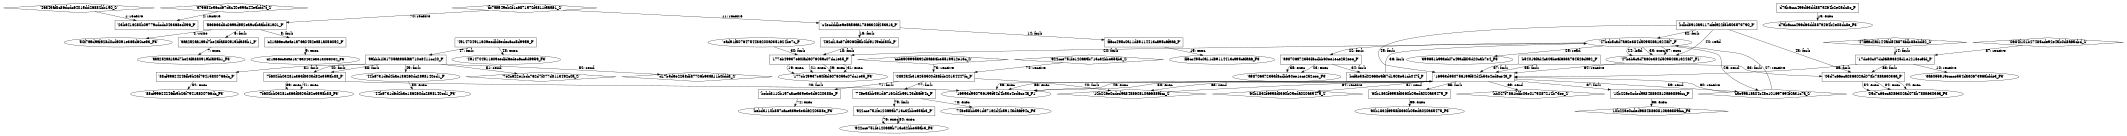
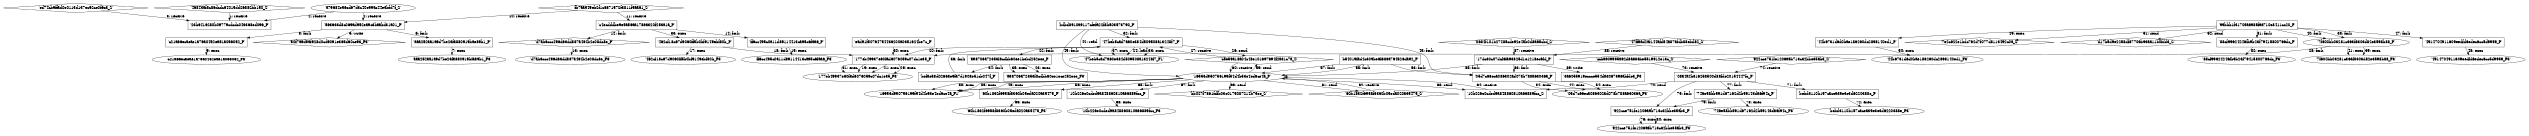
none -> (76, 8)
(234, 8) -> (363, 8)
(1818, 8) -> (574, 42)
none -> (363, 15)
(420, 17) -> (519, 17)
(200, 34) -> (356, 34)
none -> (605, 34)
(867, 34) -> (678, 34)
(118, 42) -> (329, 42)
(218, 42) -> (452, 42)
(761, 42) -> (893, 42)
(1638, 42) -> (1141, 42)
(452, 51) -> (2359, 32)
(798, 51) -> (901, 51)
(1902, 51) -> (1614, 51)
none -> (683, 60)
(1321, 60) -> (1010, 60)
(1460, 60) -> none
(413, 68) -> (2017, 34)
(1571, 68) -> (1332, 83)
(1946, 68) -> (1574, 68)
(305, 77) -> (2356, 42)
(406, 77) -> (1857, 42)
(1287, 77) -> (1046, 77)
(1473, 77) -> (1232, 77)
(1965, 77) -> (1603, 77)
(1092, 85) -> (1658, 85)
(651, 86) -> (1634, 54)
none -> (1676, 90)
(1132, 94) -> (1506, 94)
(793, 111) -> (1869, 111)
(1651, 111) -> (1122, 111)
